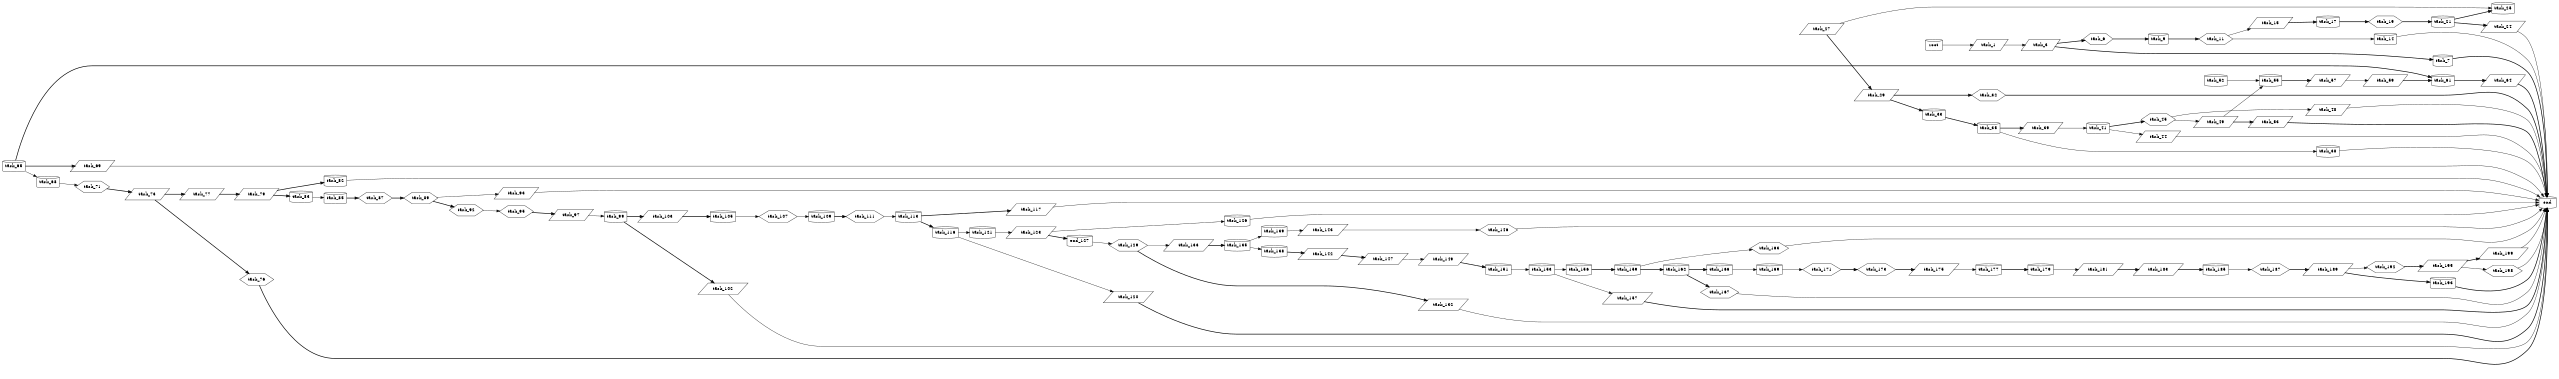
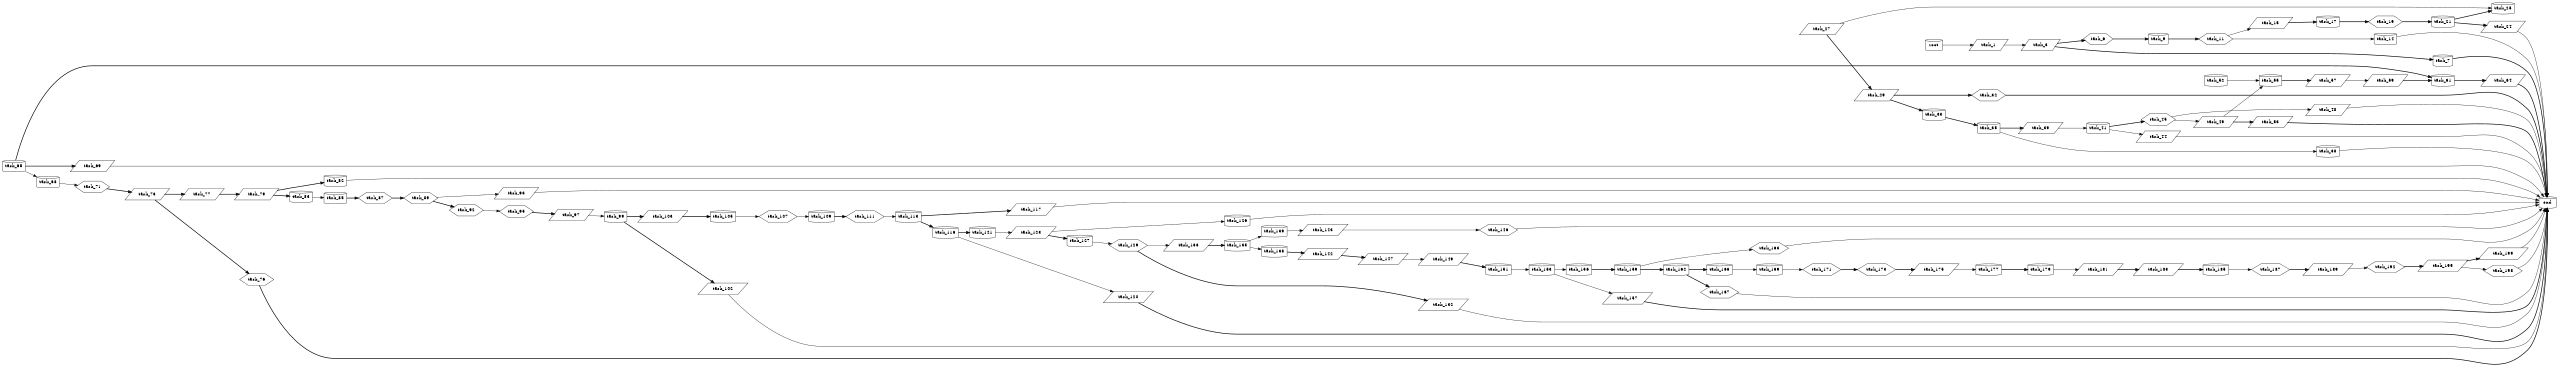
(962, 233) -> (962, 233)
(1080, 241) -> (1080, 241)
(2443, 283) -> none
